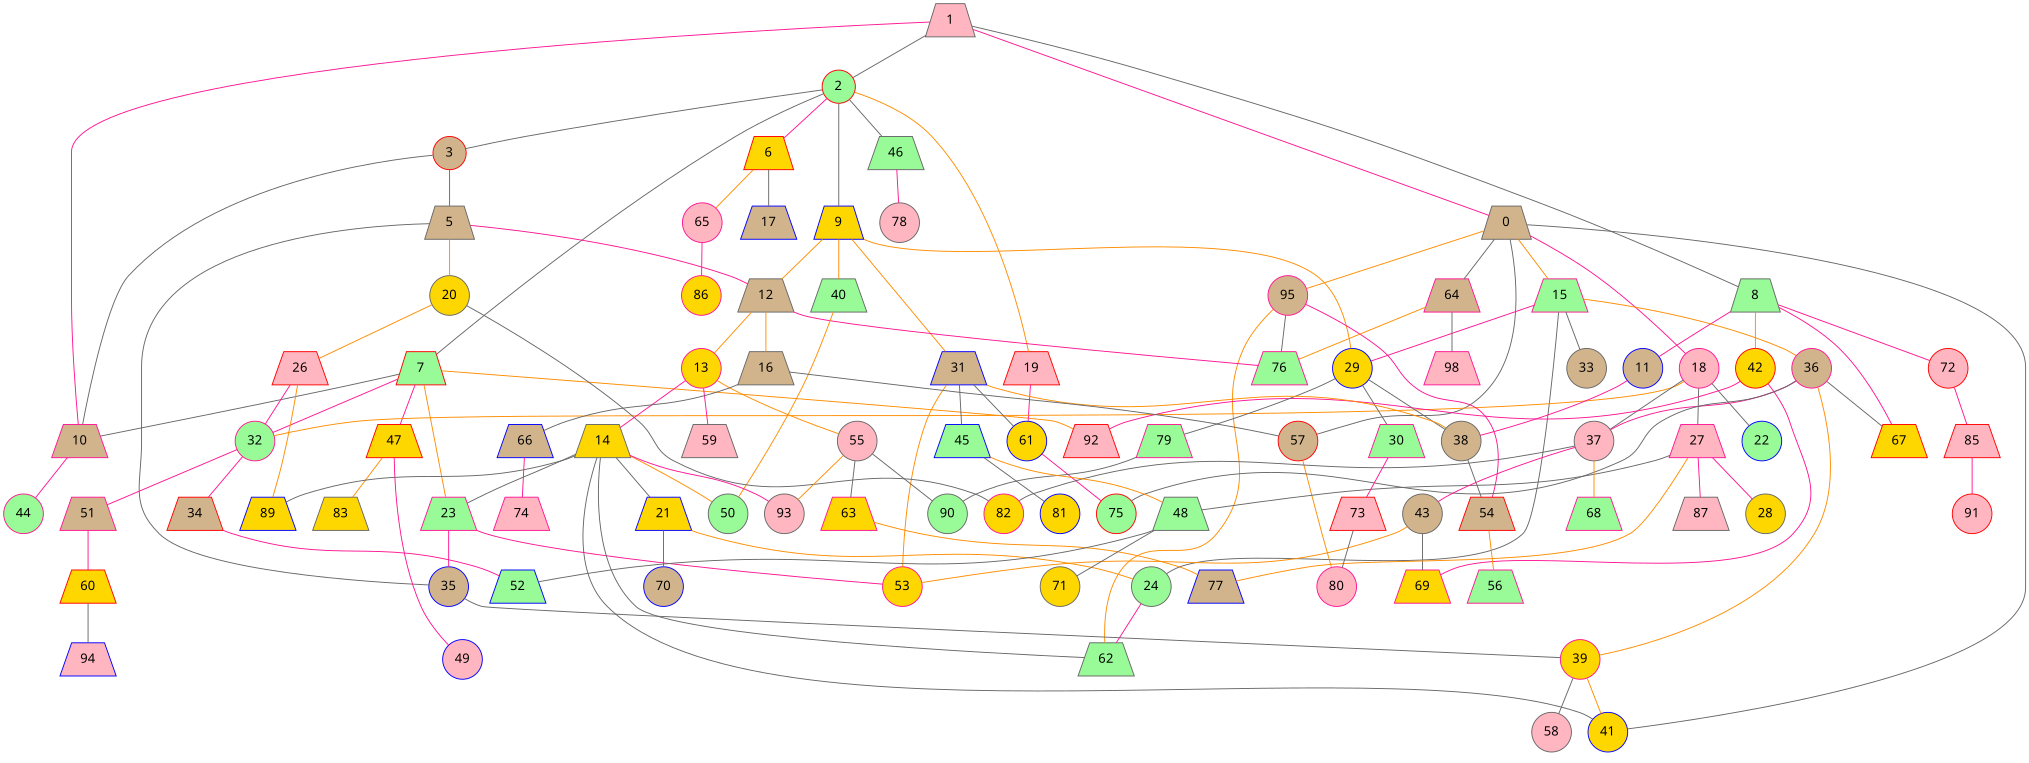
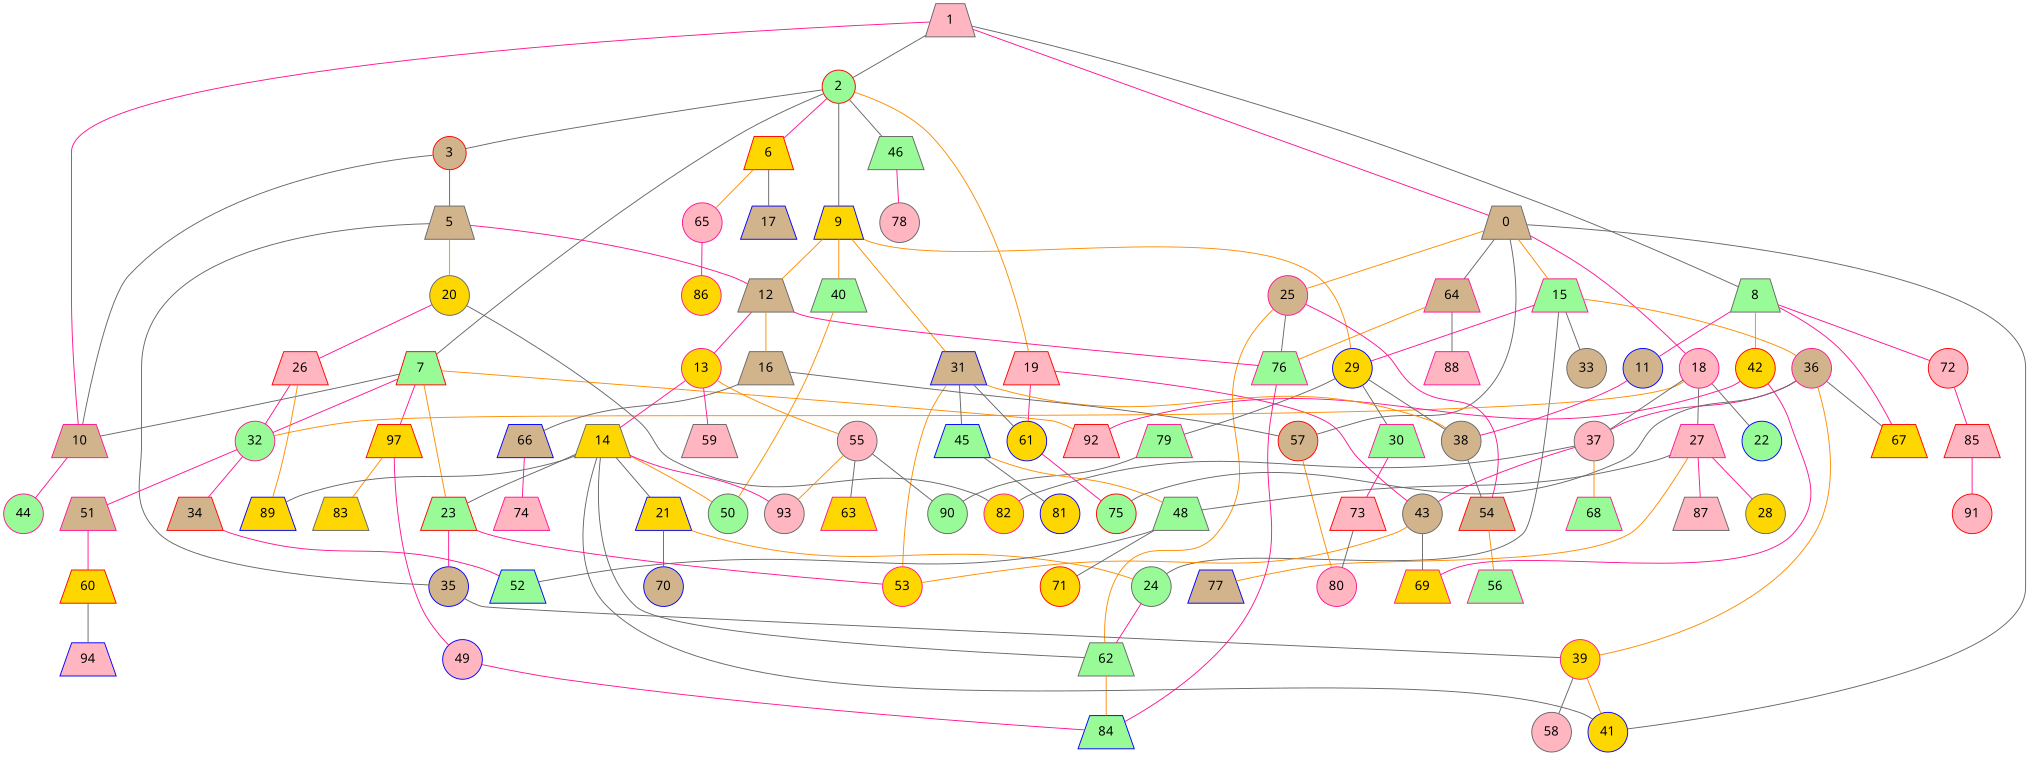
(1288, 295) -> (1288, 295)
(375, 332) -> (375, 332)
(733, 333) -> (733, 333)
(1452, 368) -> (1452, 368)
none -> (1220, 393)
(394, 441) -> (394, 441)
(449, 514) -> (449, 514)
(1037, 545) -> none
(1060, 587) -> (1060, 587)
none -> (1106, 732)
